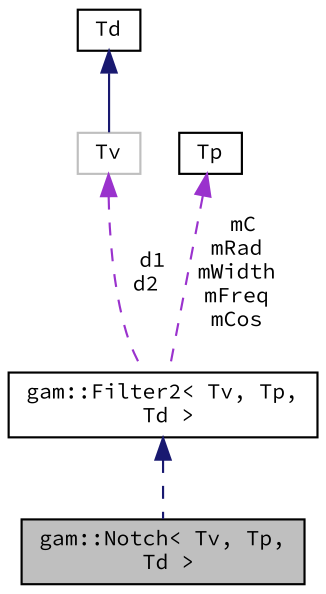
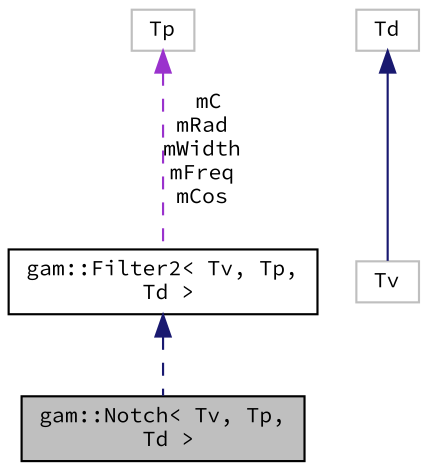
(109, 30) -> (388, 30)
(211, 153) -> (163, 30)
(116, 287) -> none
